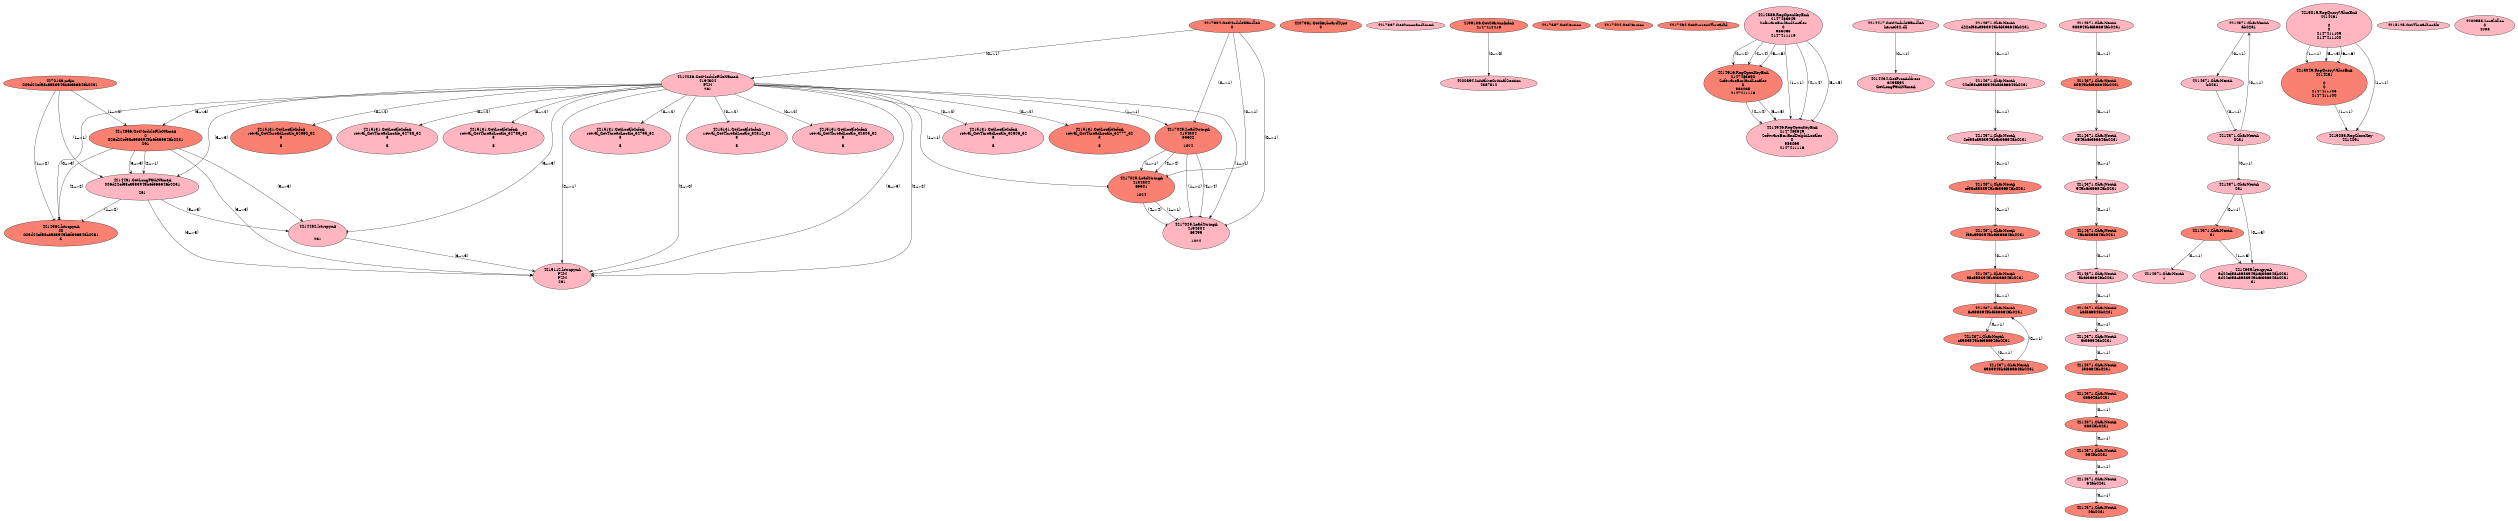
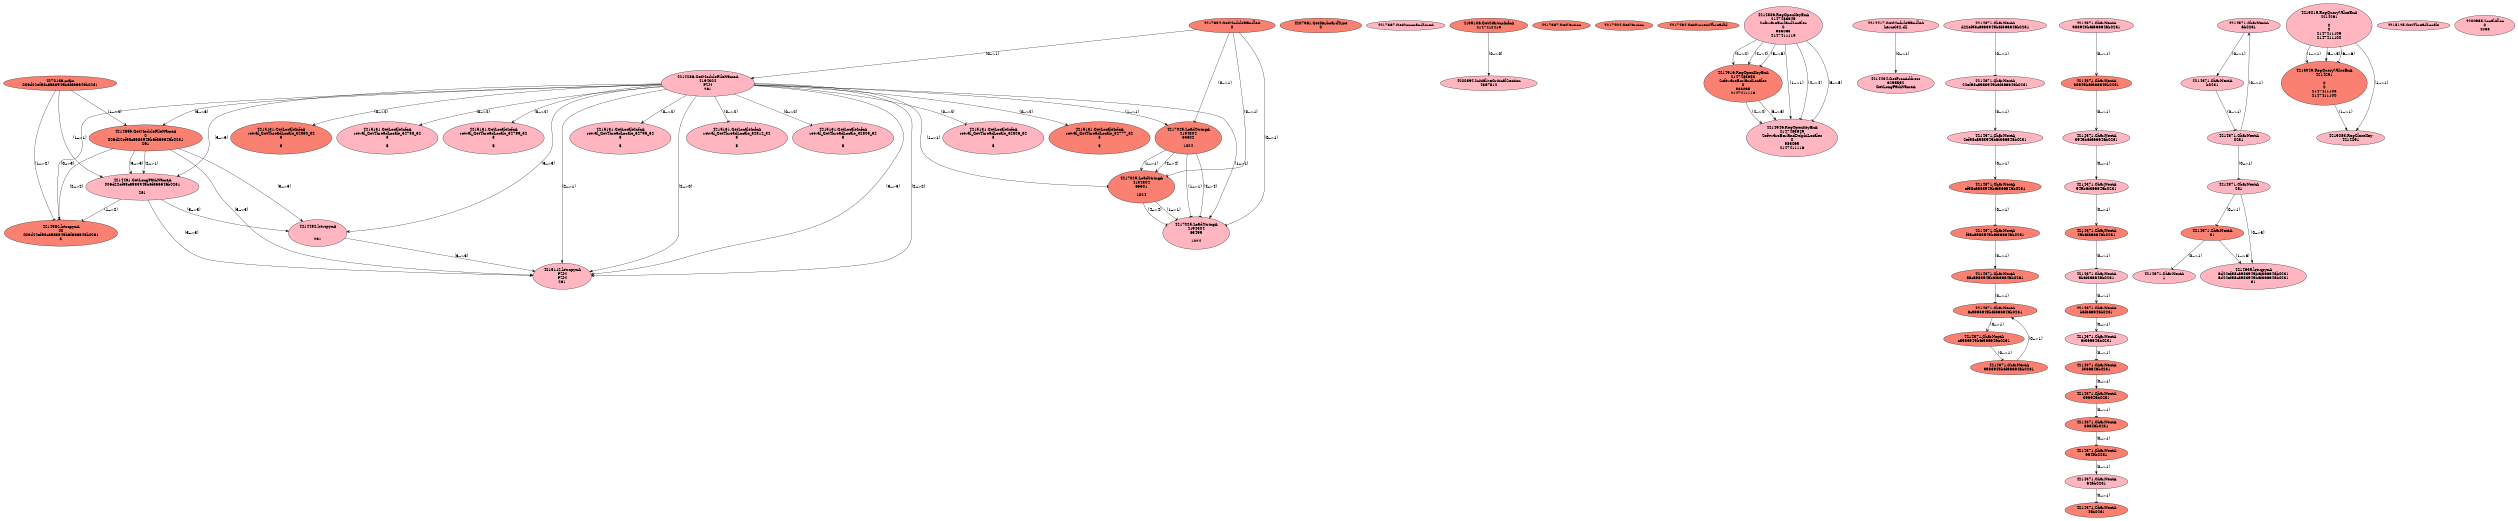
(525, 176) -> (525, 176)
none -> (2096, 380)
